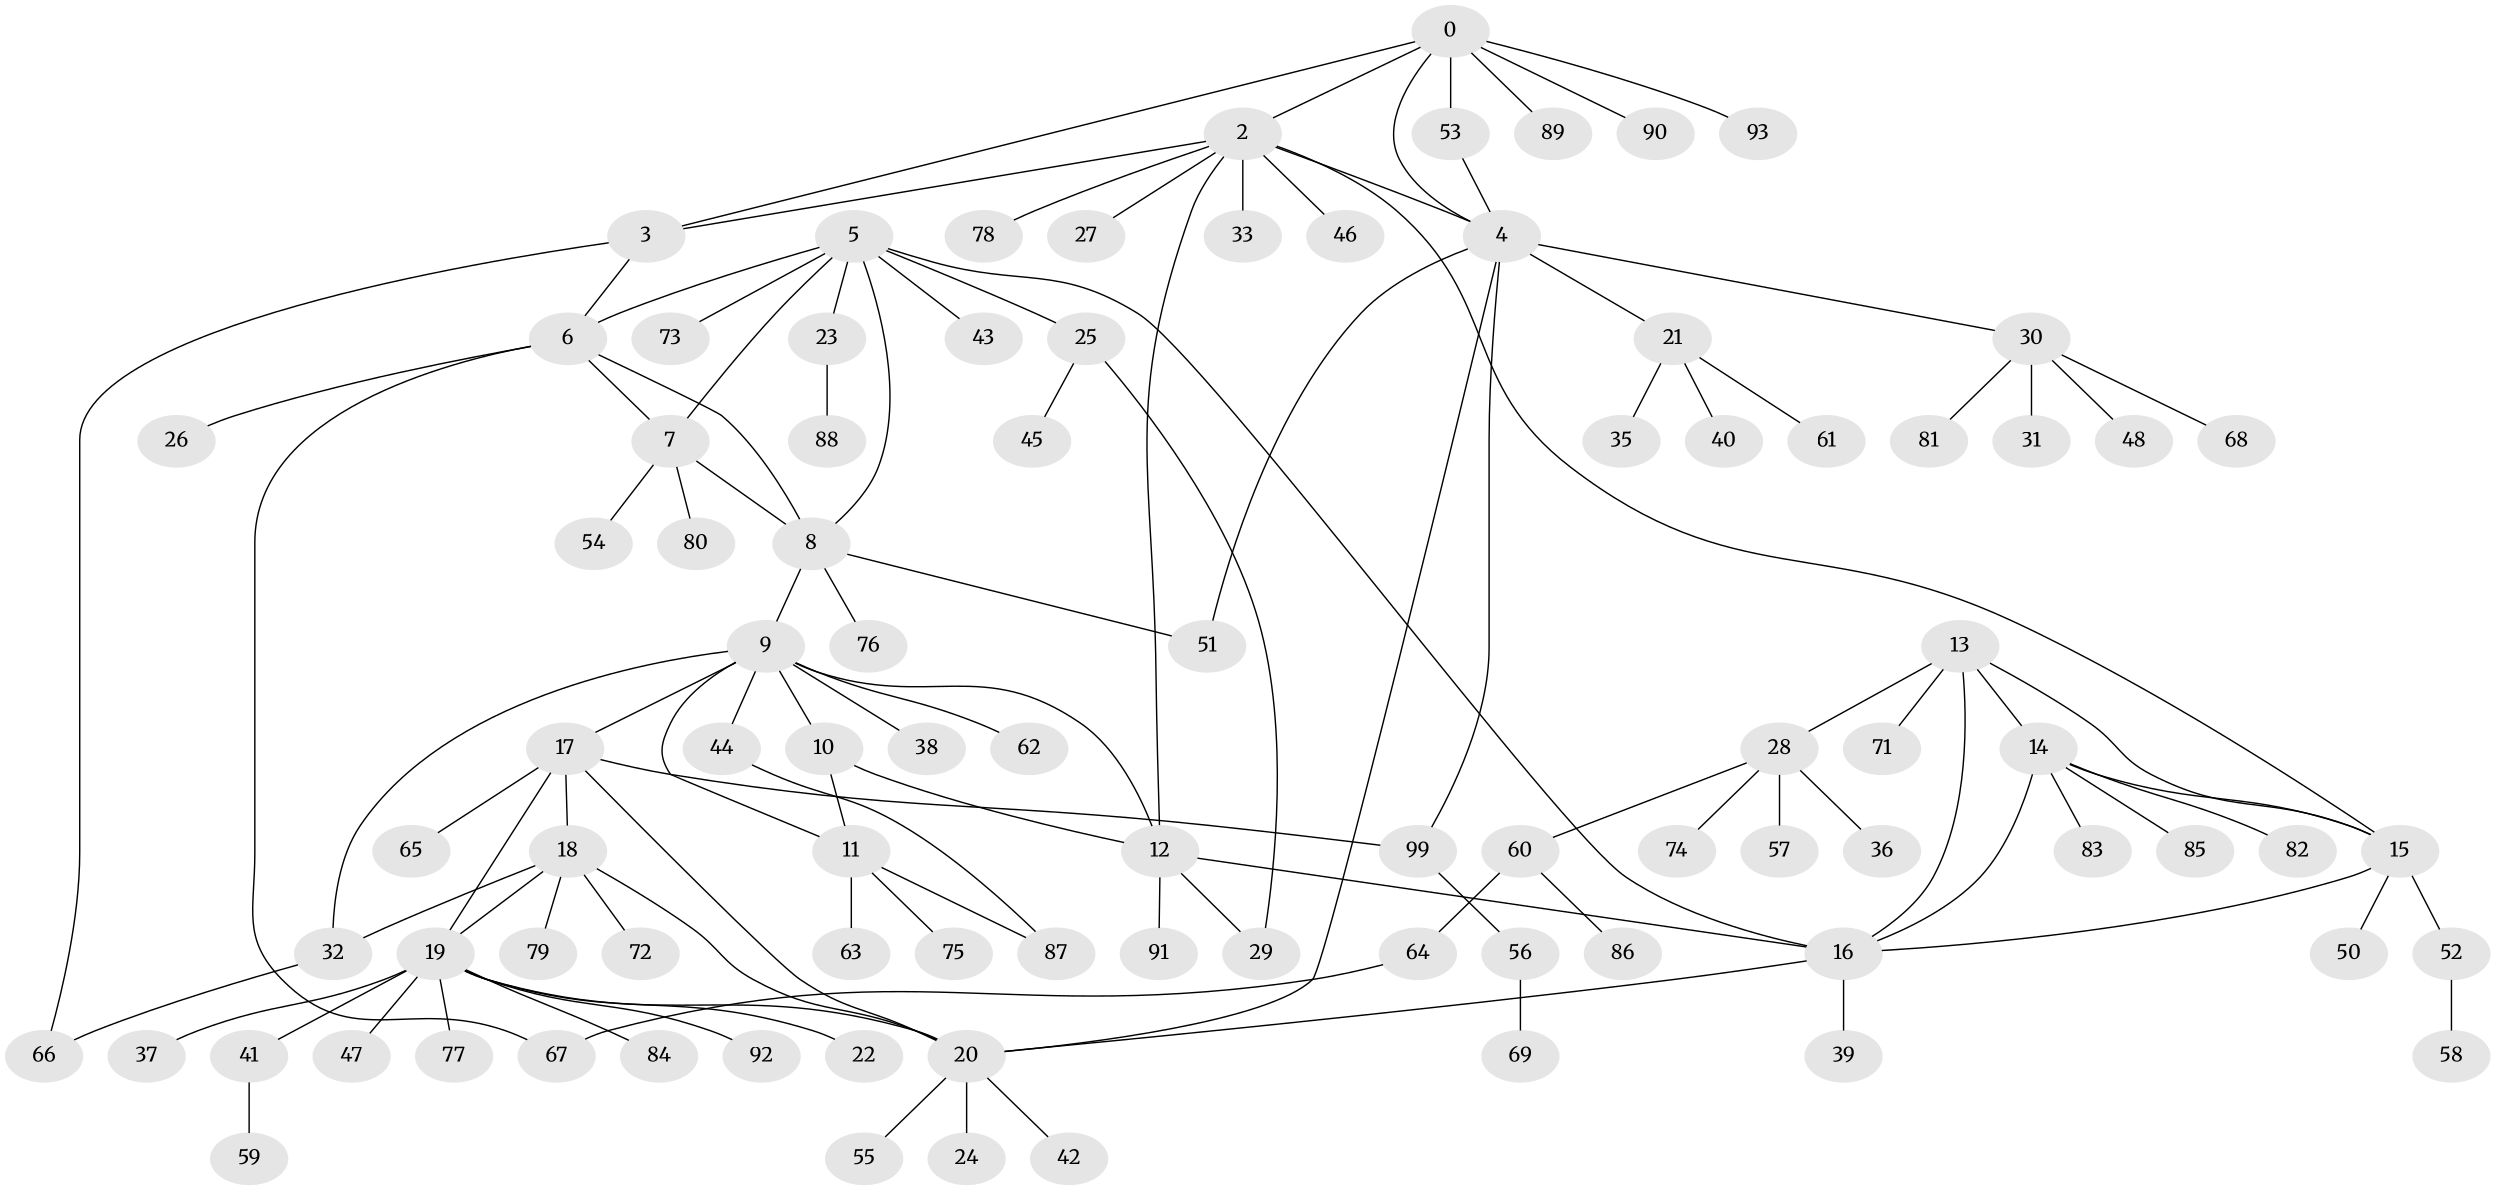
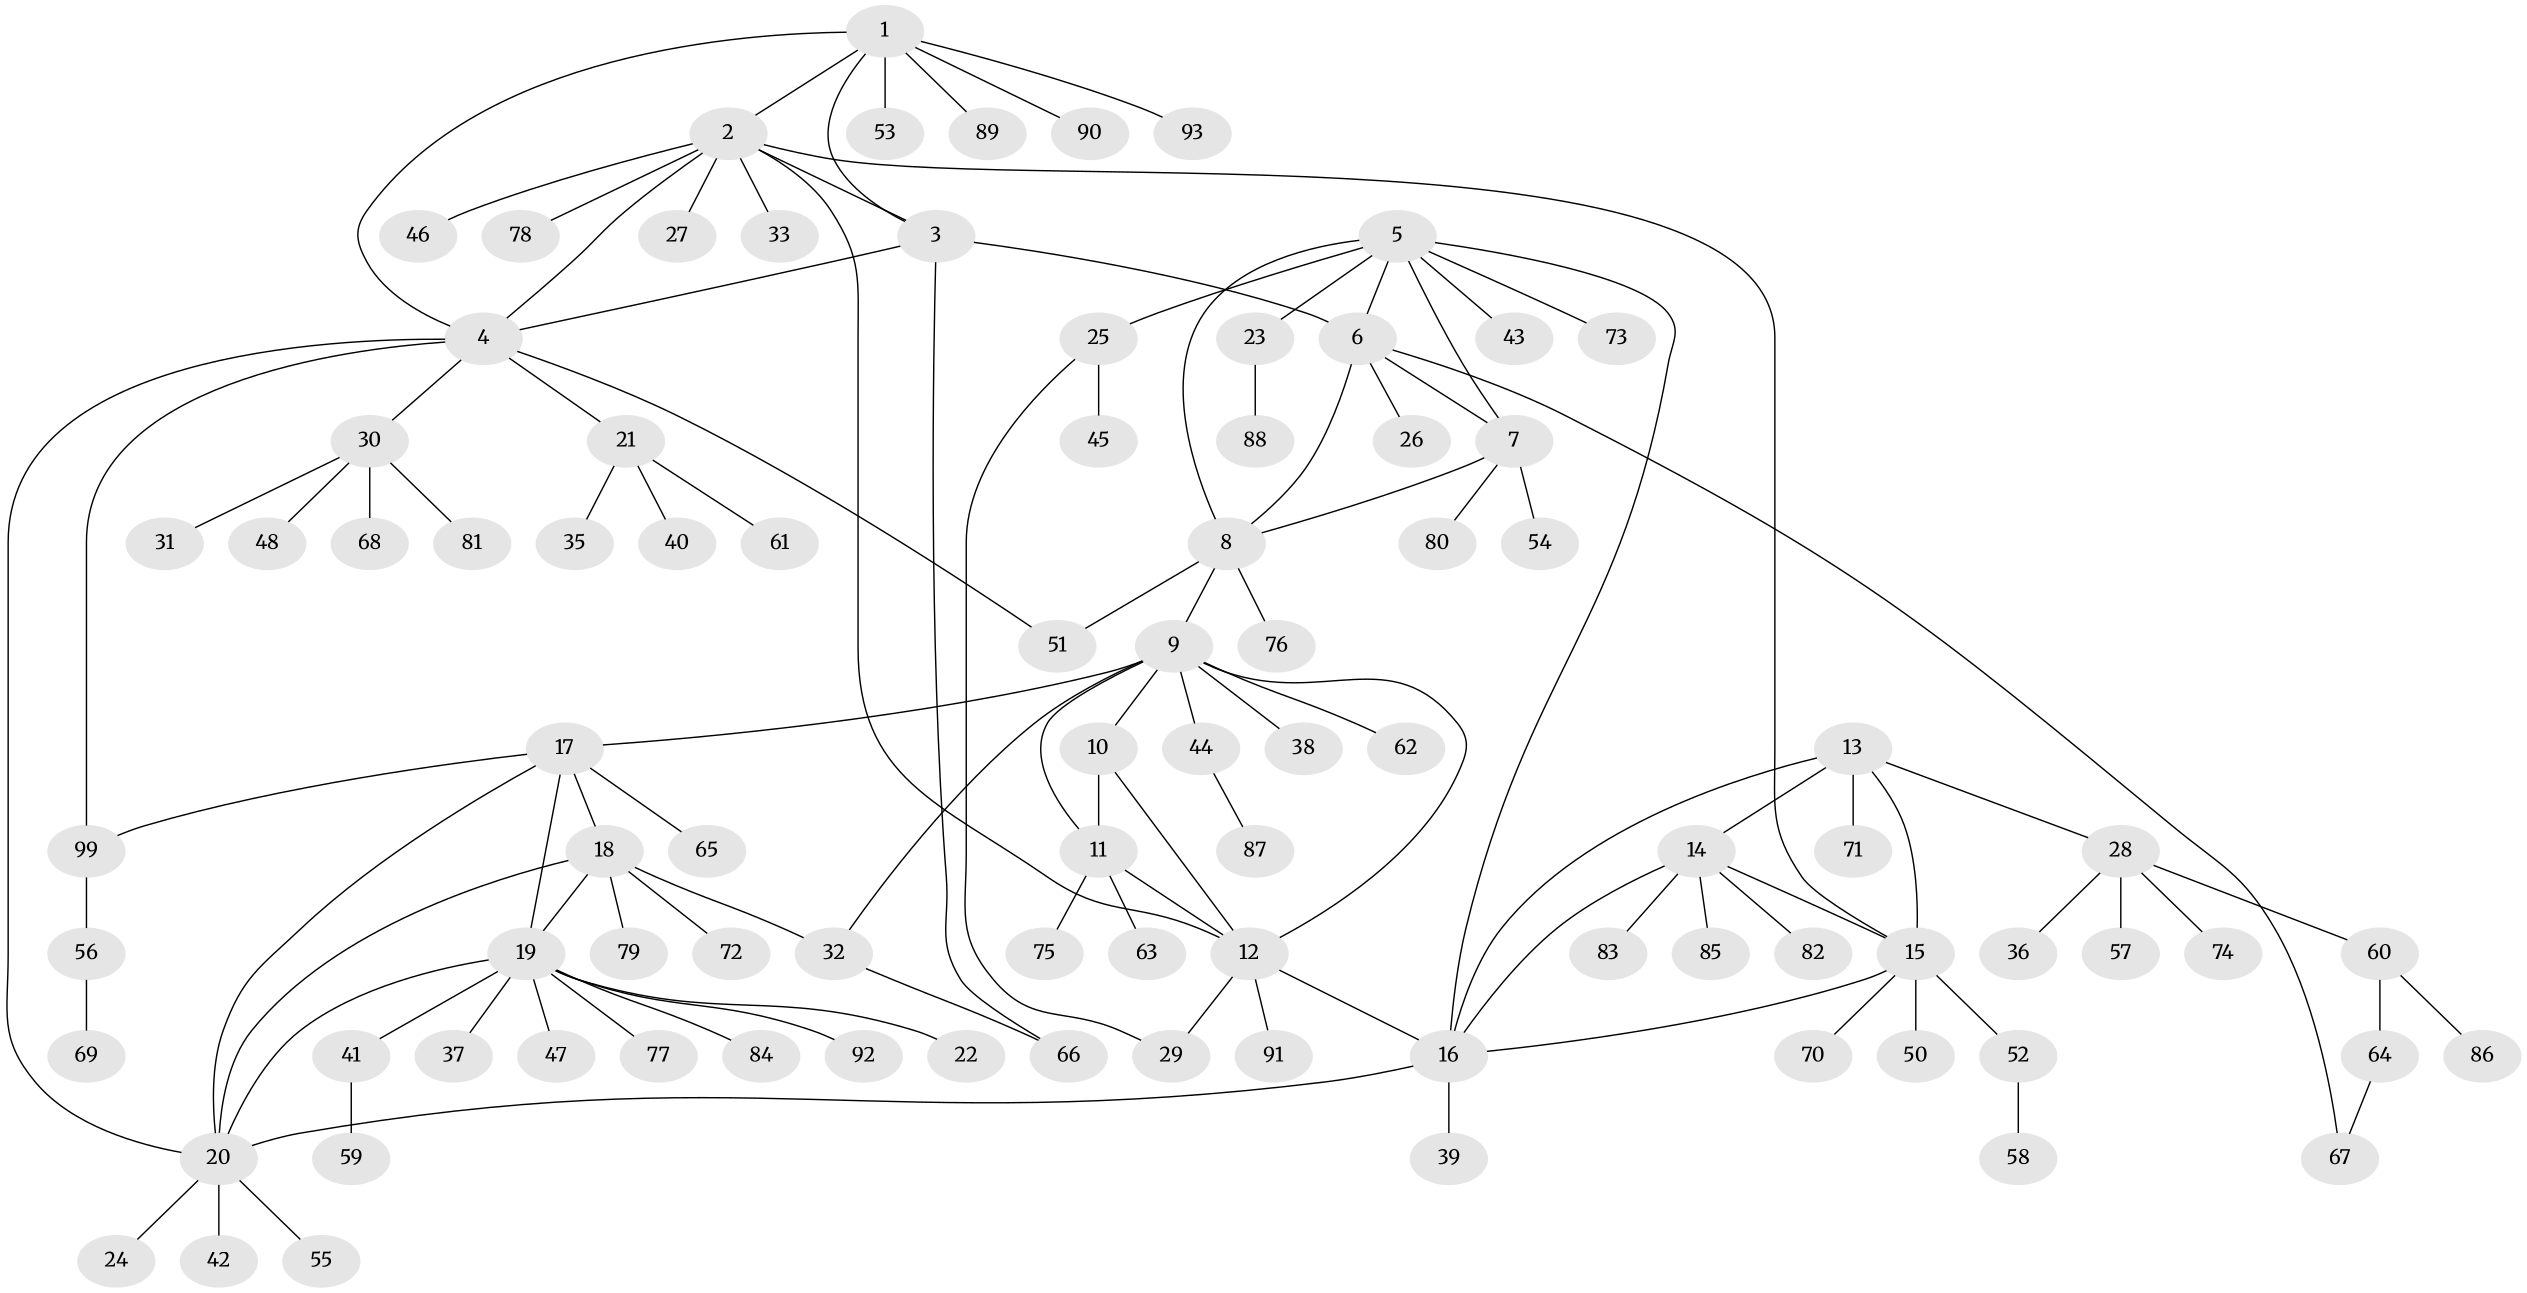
(1451, 31) -> (885, 31)
(1476, 185) -> (710, 289)
(954, 903) -> (1174, 902)
none -> (1813, 1056)
